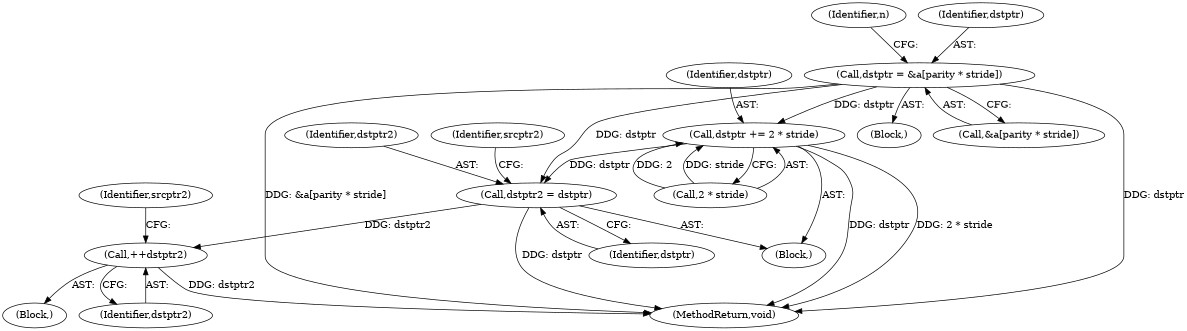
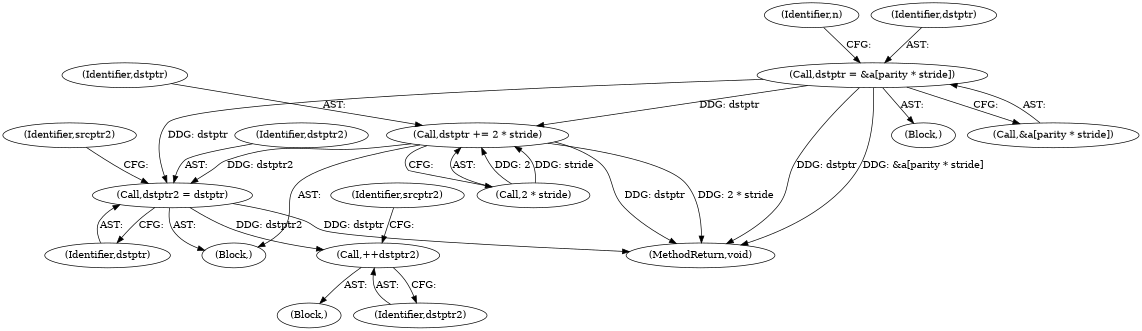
(600, 165) -> (260, 165)
(396, 308) -> none
